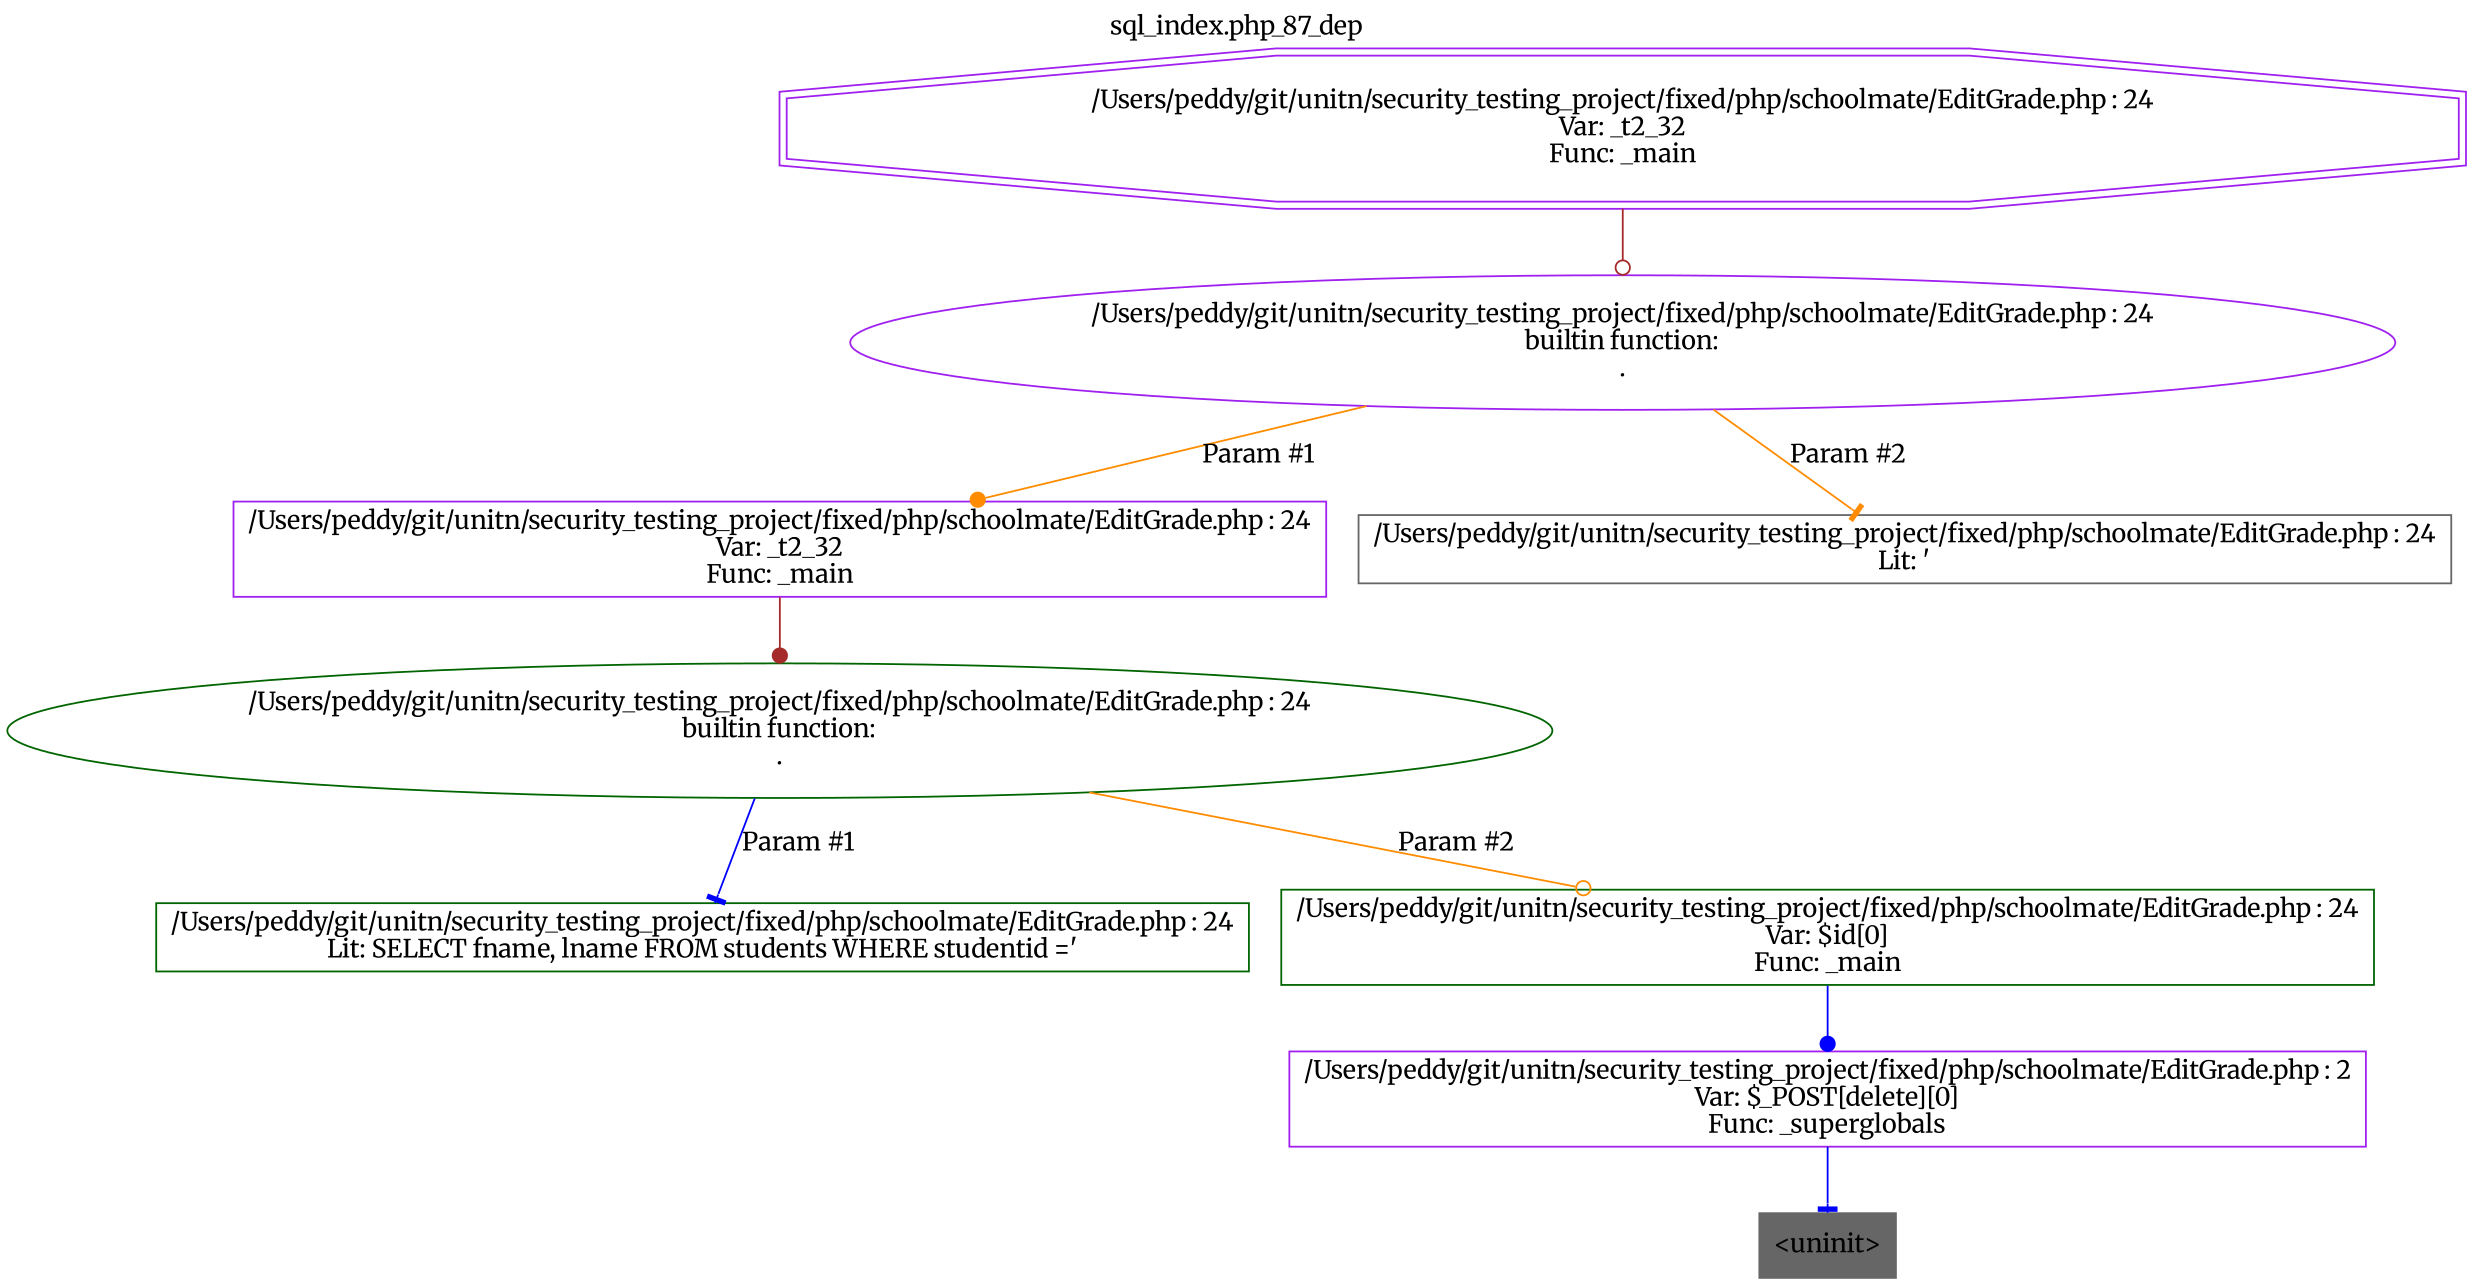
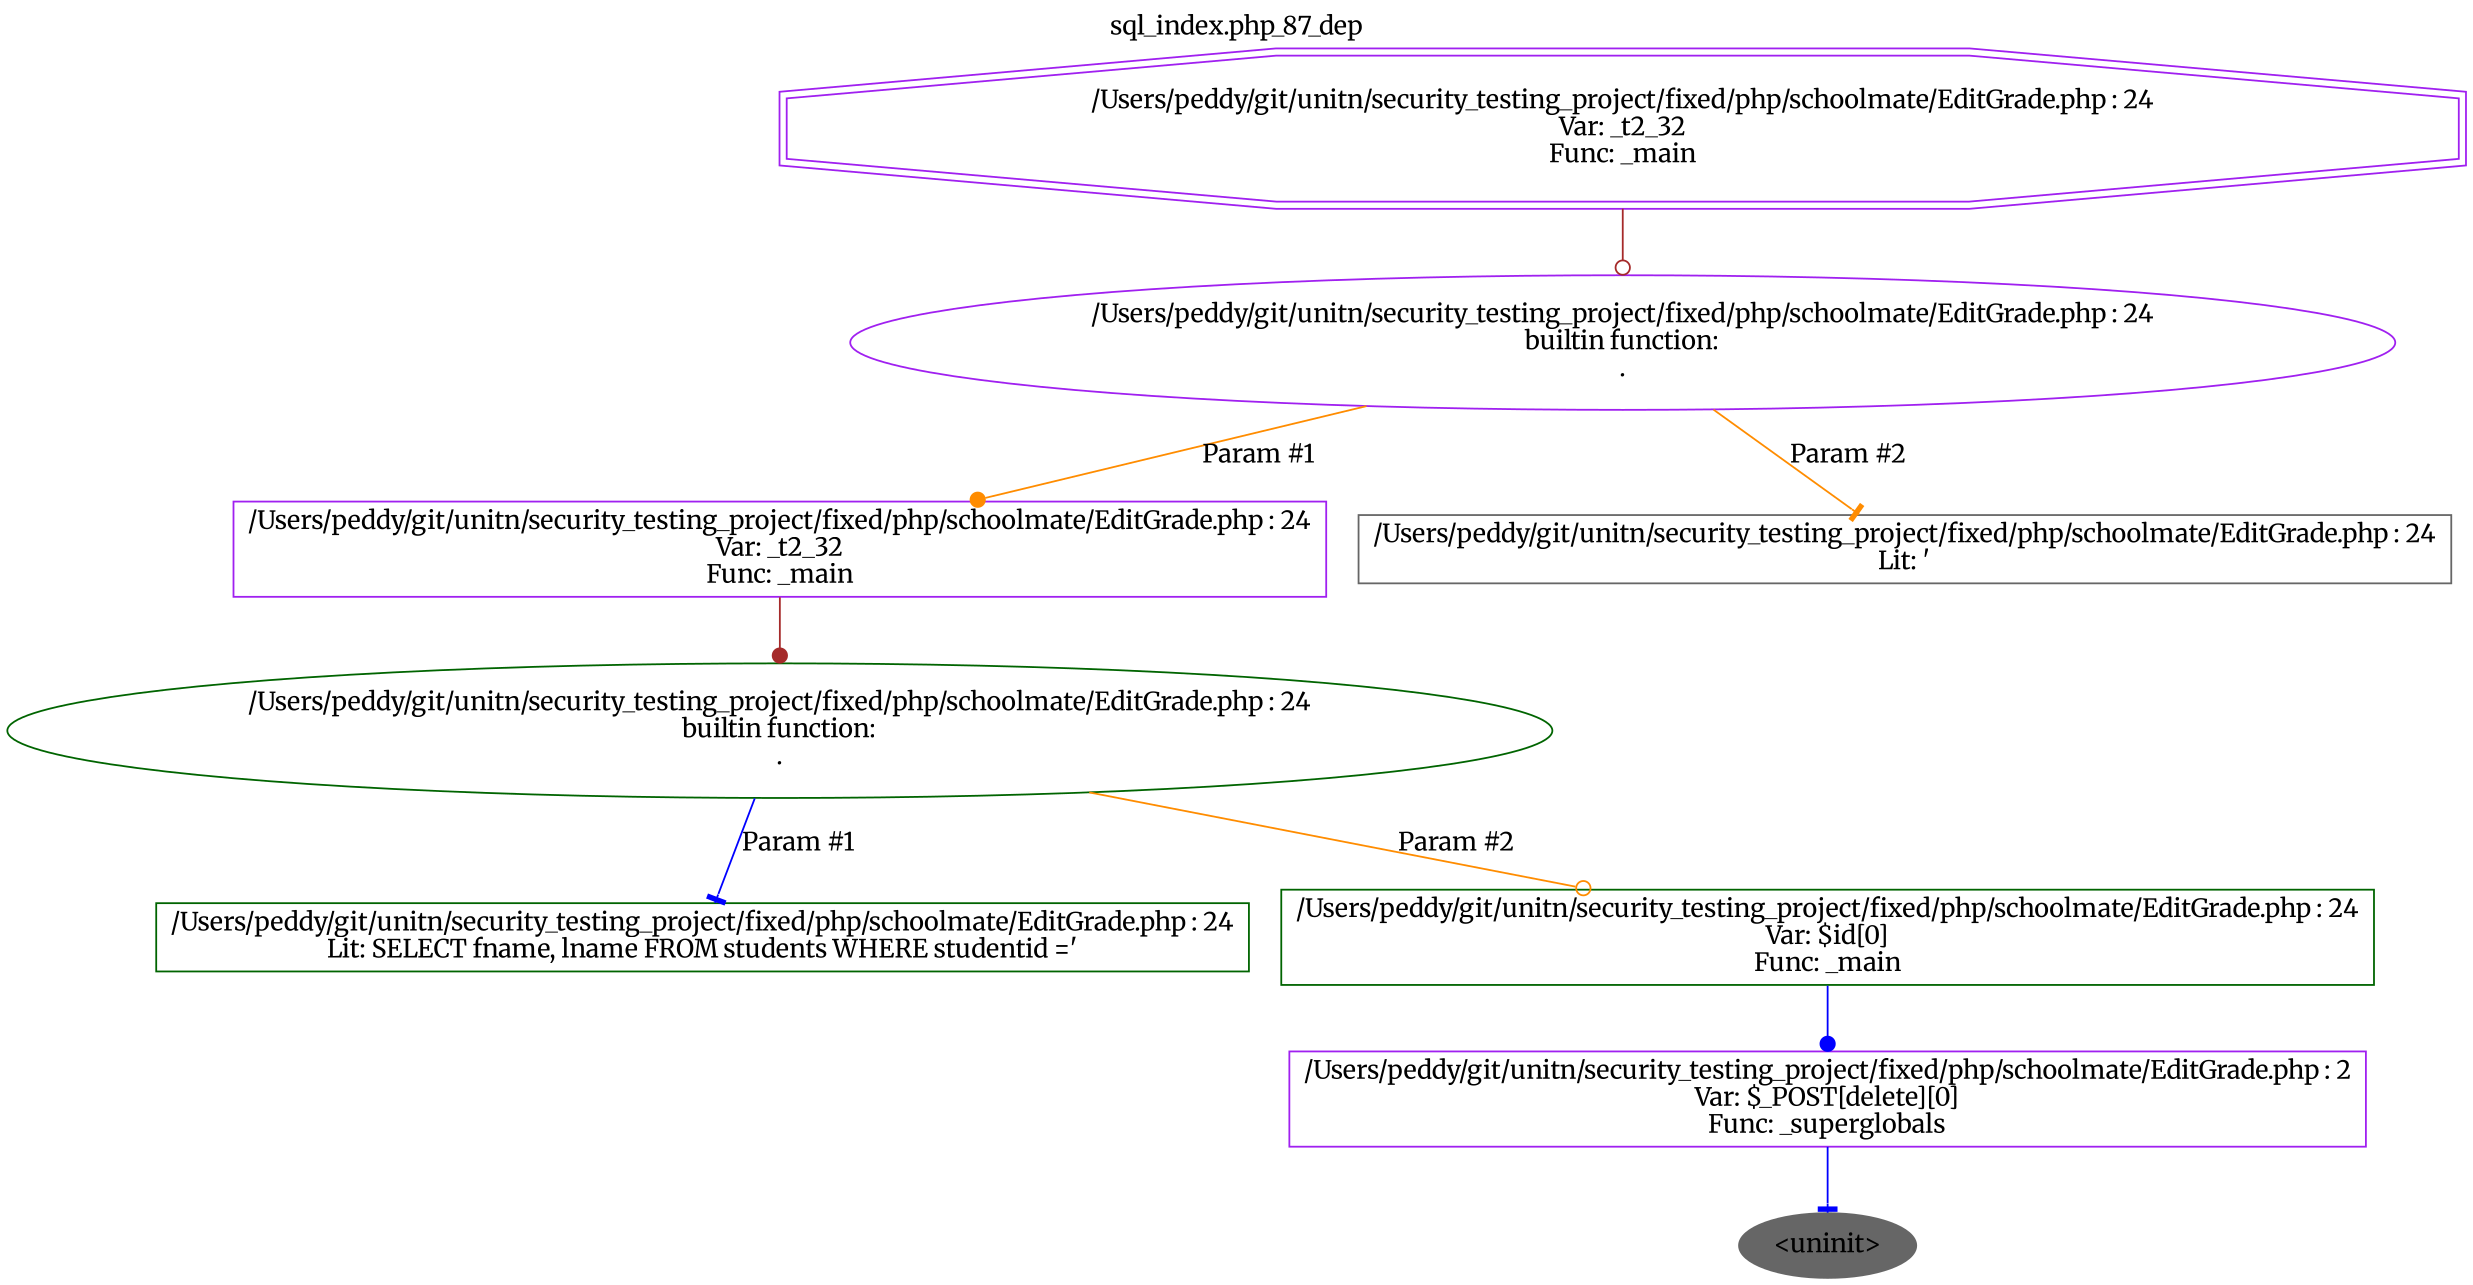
(1828, 1246) -> (1828, 1246)
